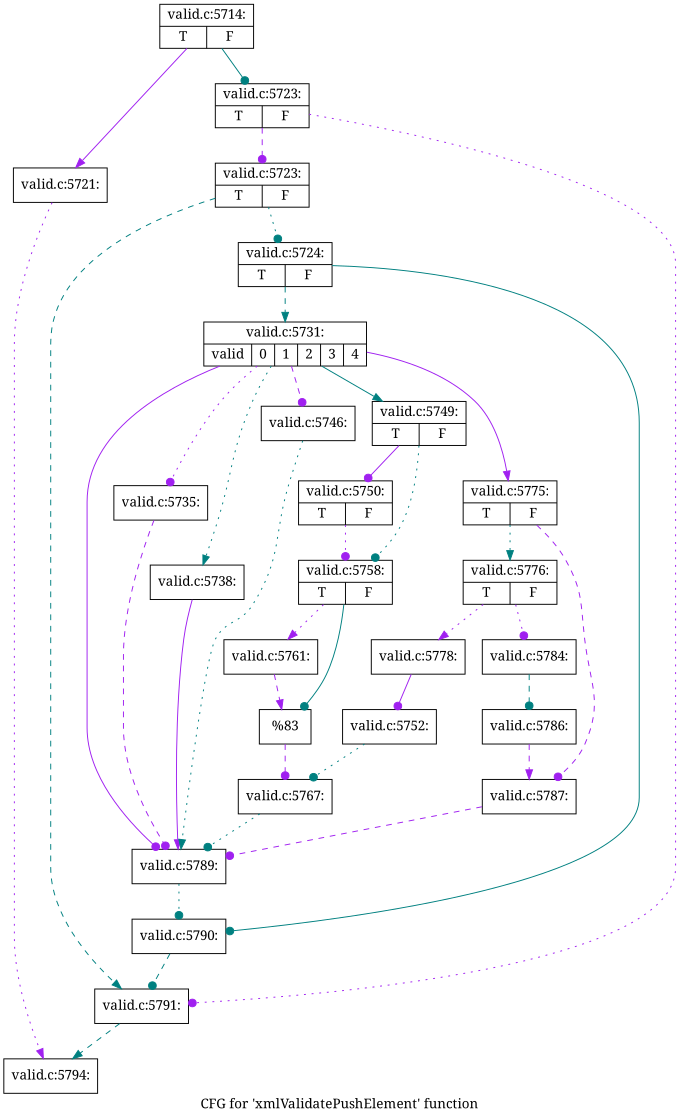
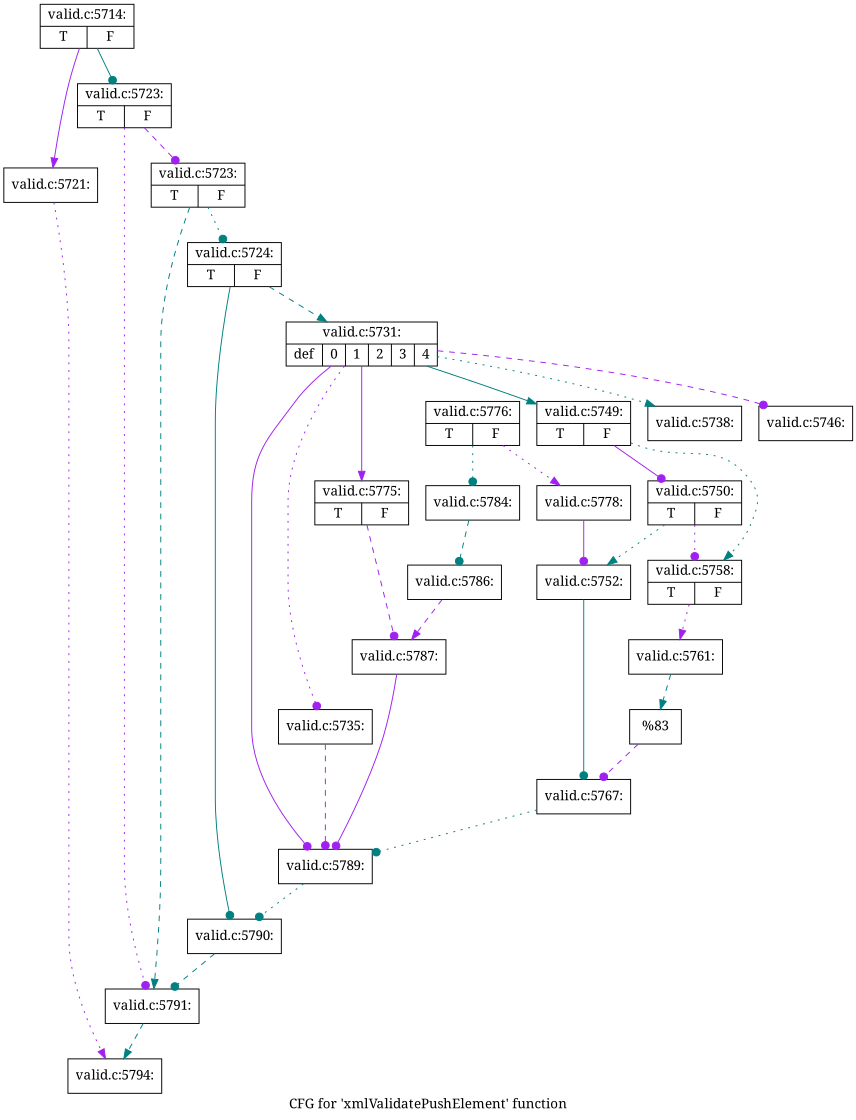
(228, 355) -> (304, 355)
(409, 505) -> (733, 464)
(510, 538) -> none
none -> (640, 542)
(519, 618) -> (473, 462)
(221, 631) -> none
(333, 657) -> none
(277, 687) -> (667, 687)
(178, 719) -> none
(341, 759) -> (584, 686)
(358, 831) -> (375, 761)
